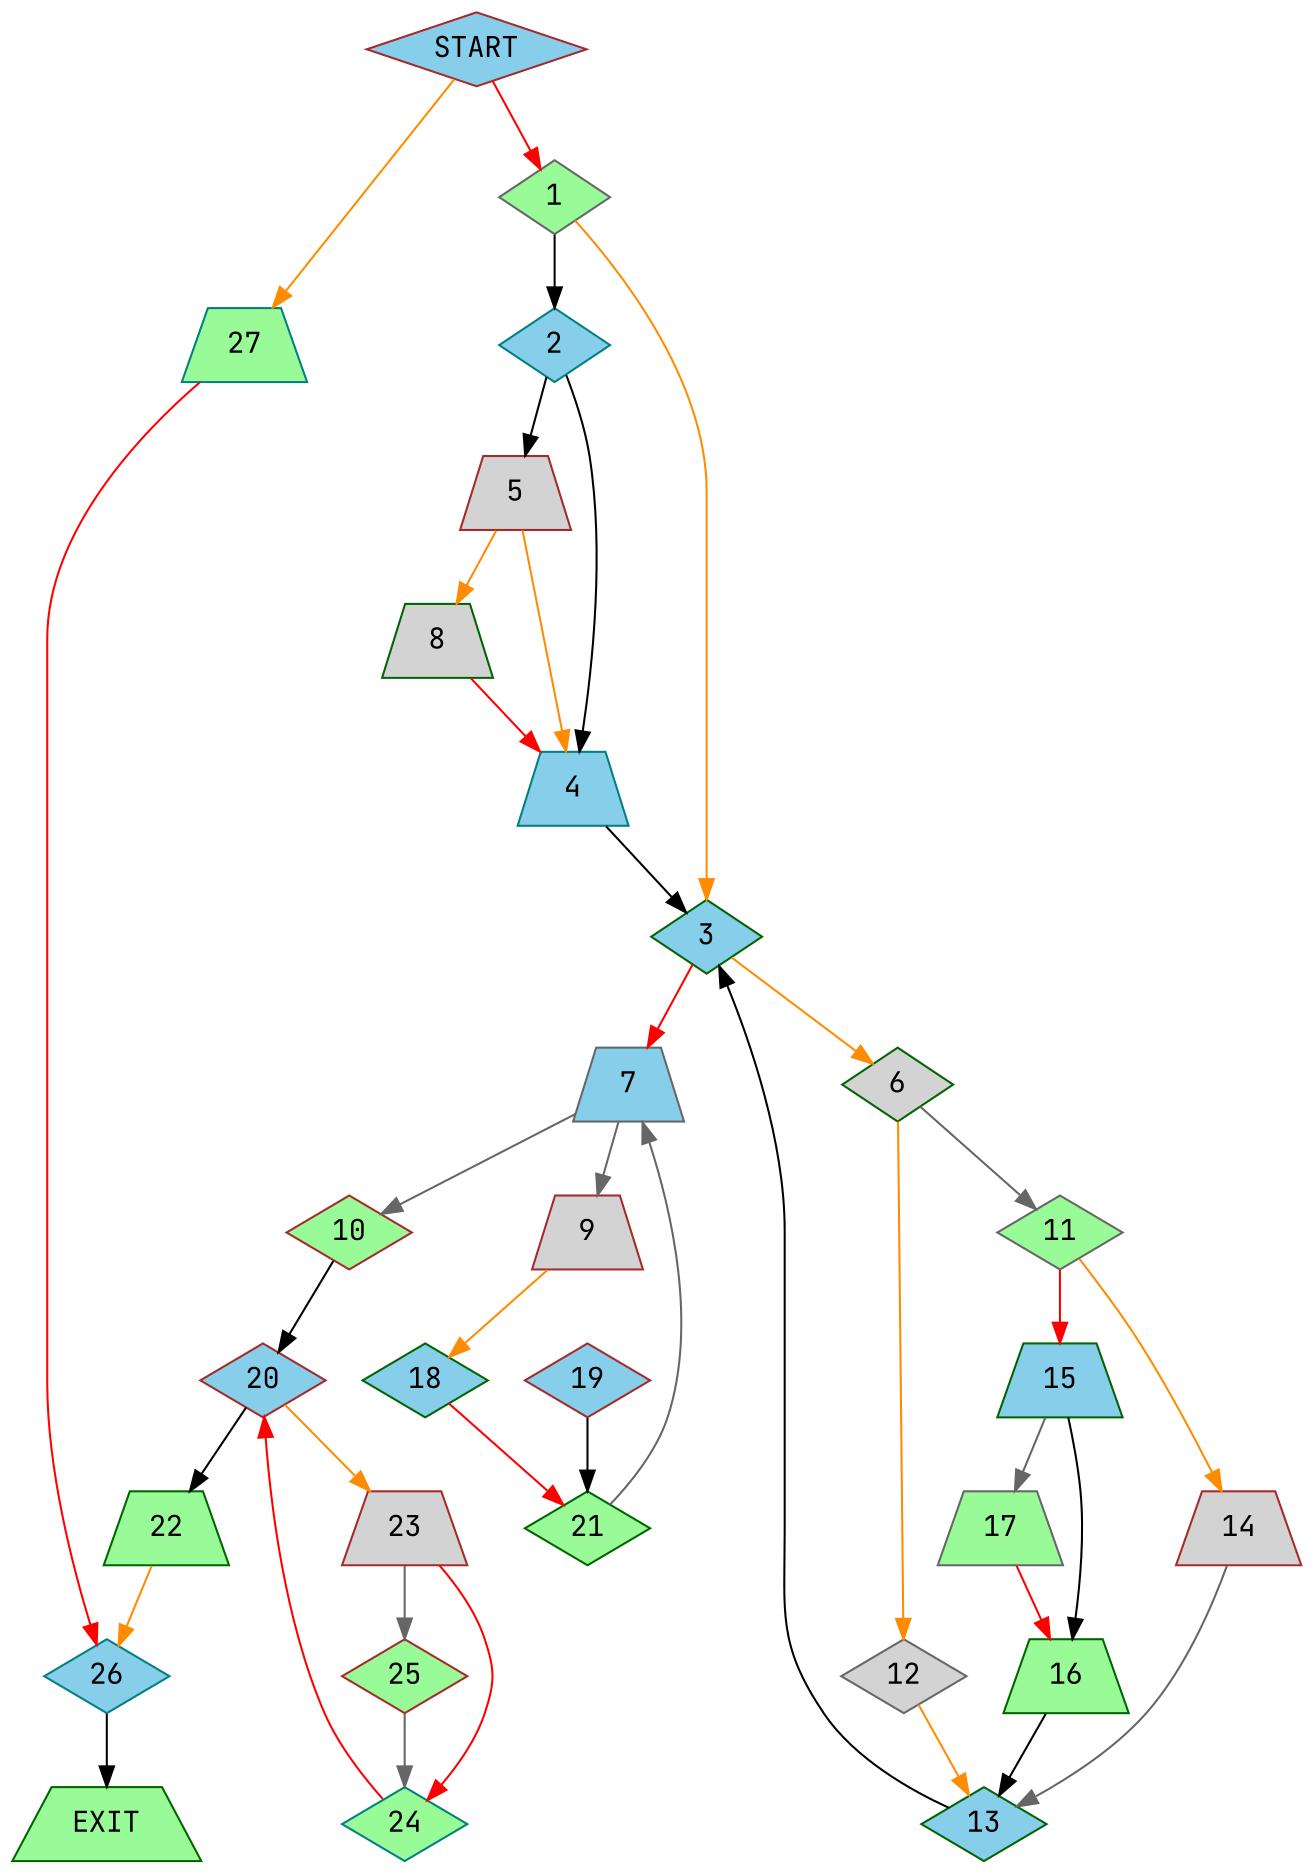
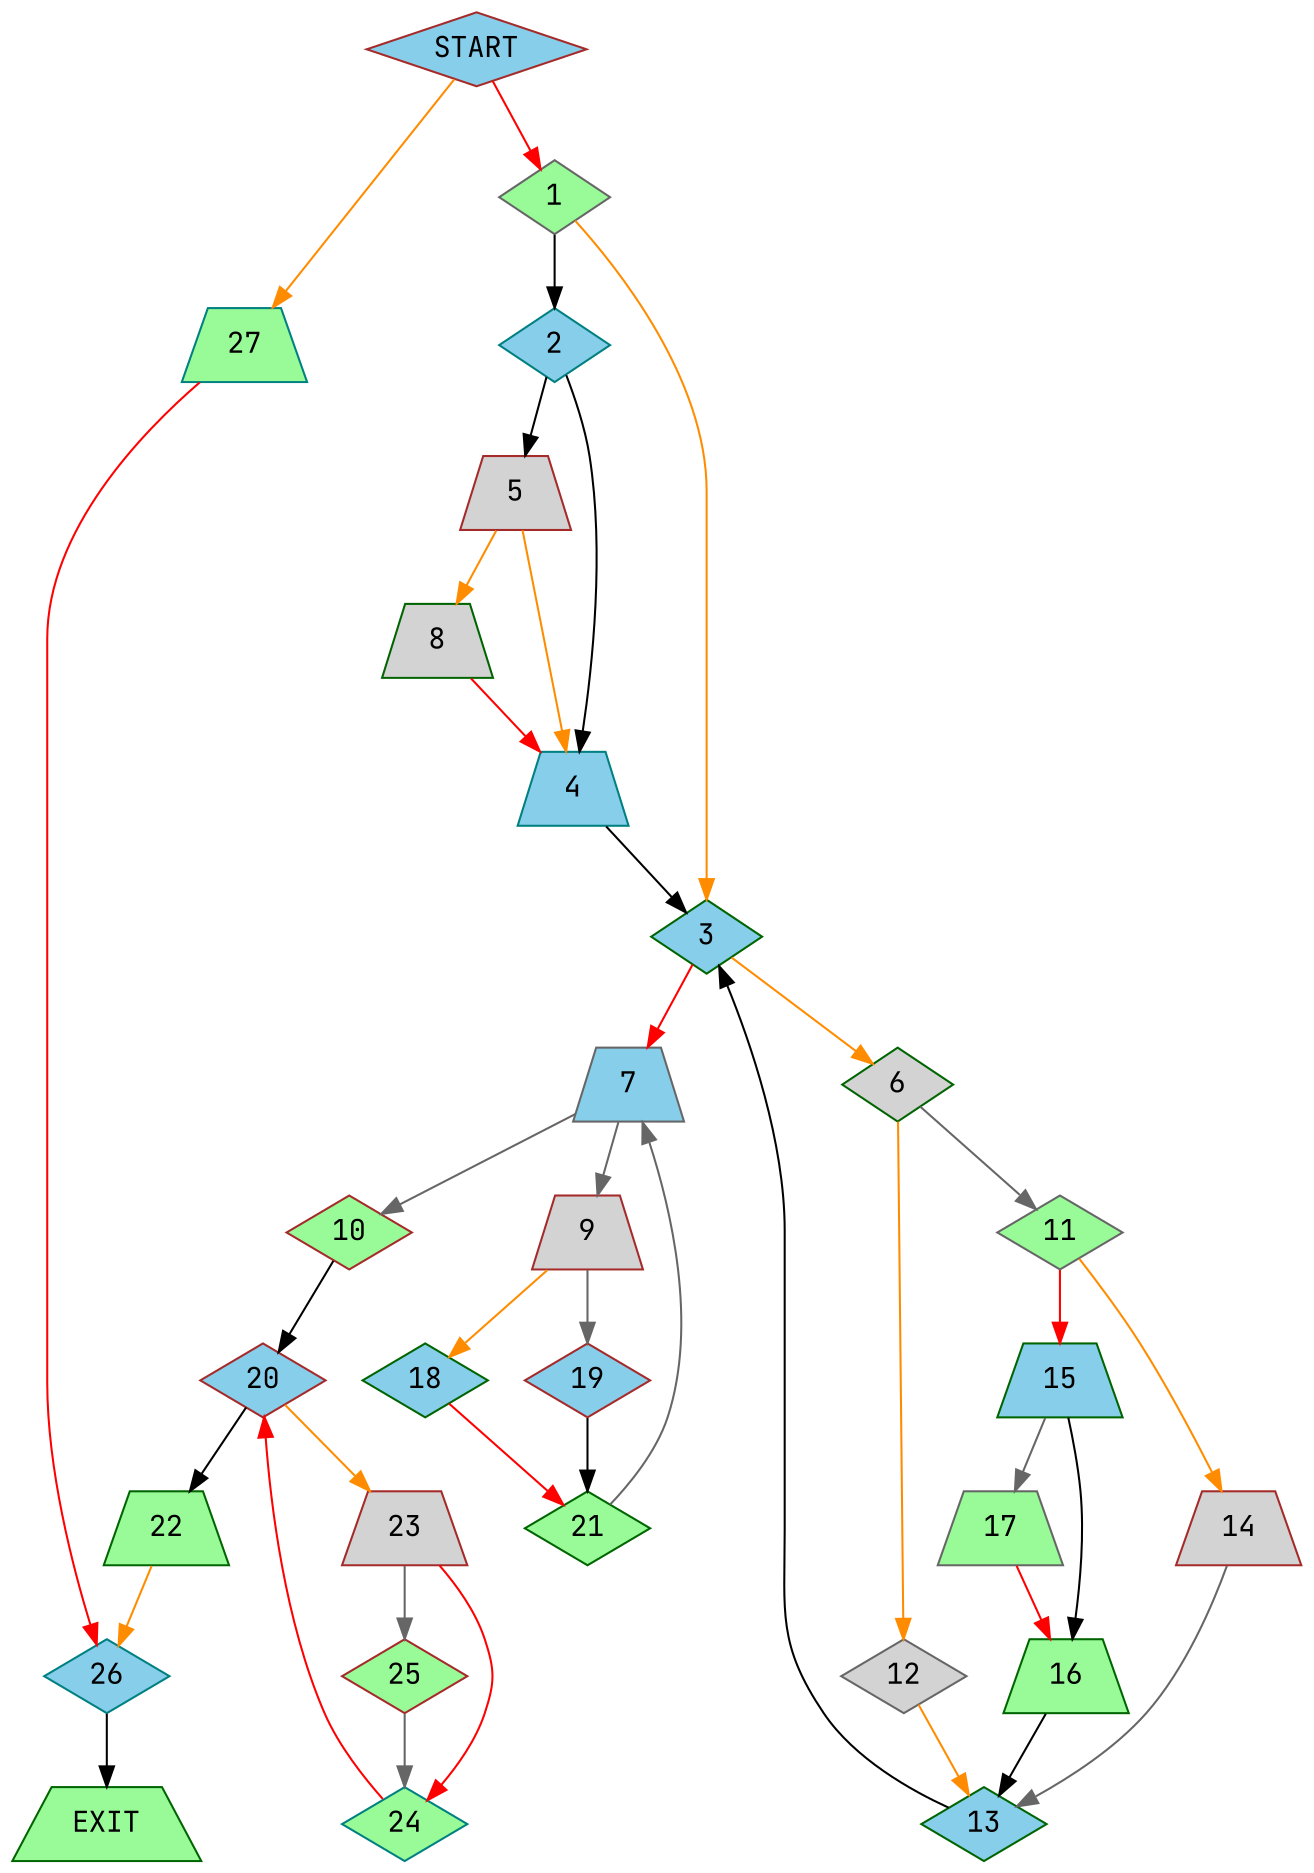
none -> (587, 1296)
